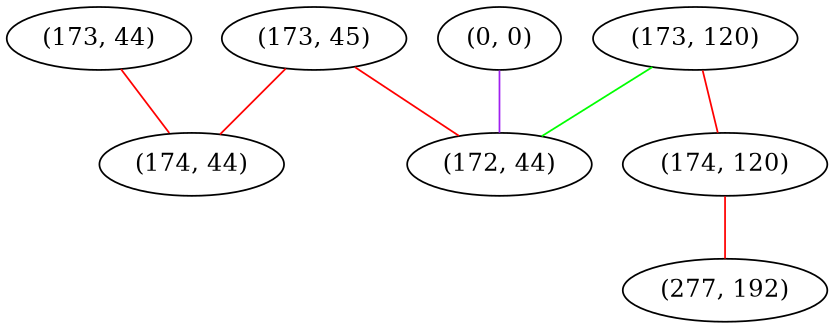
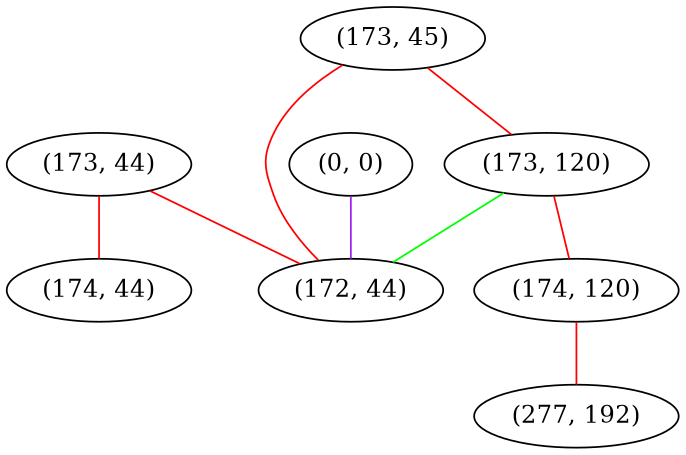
(253, 101) -> (470, 101)
none -> (225, 227)
